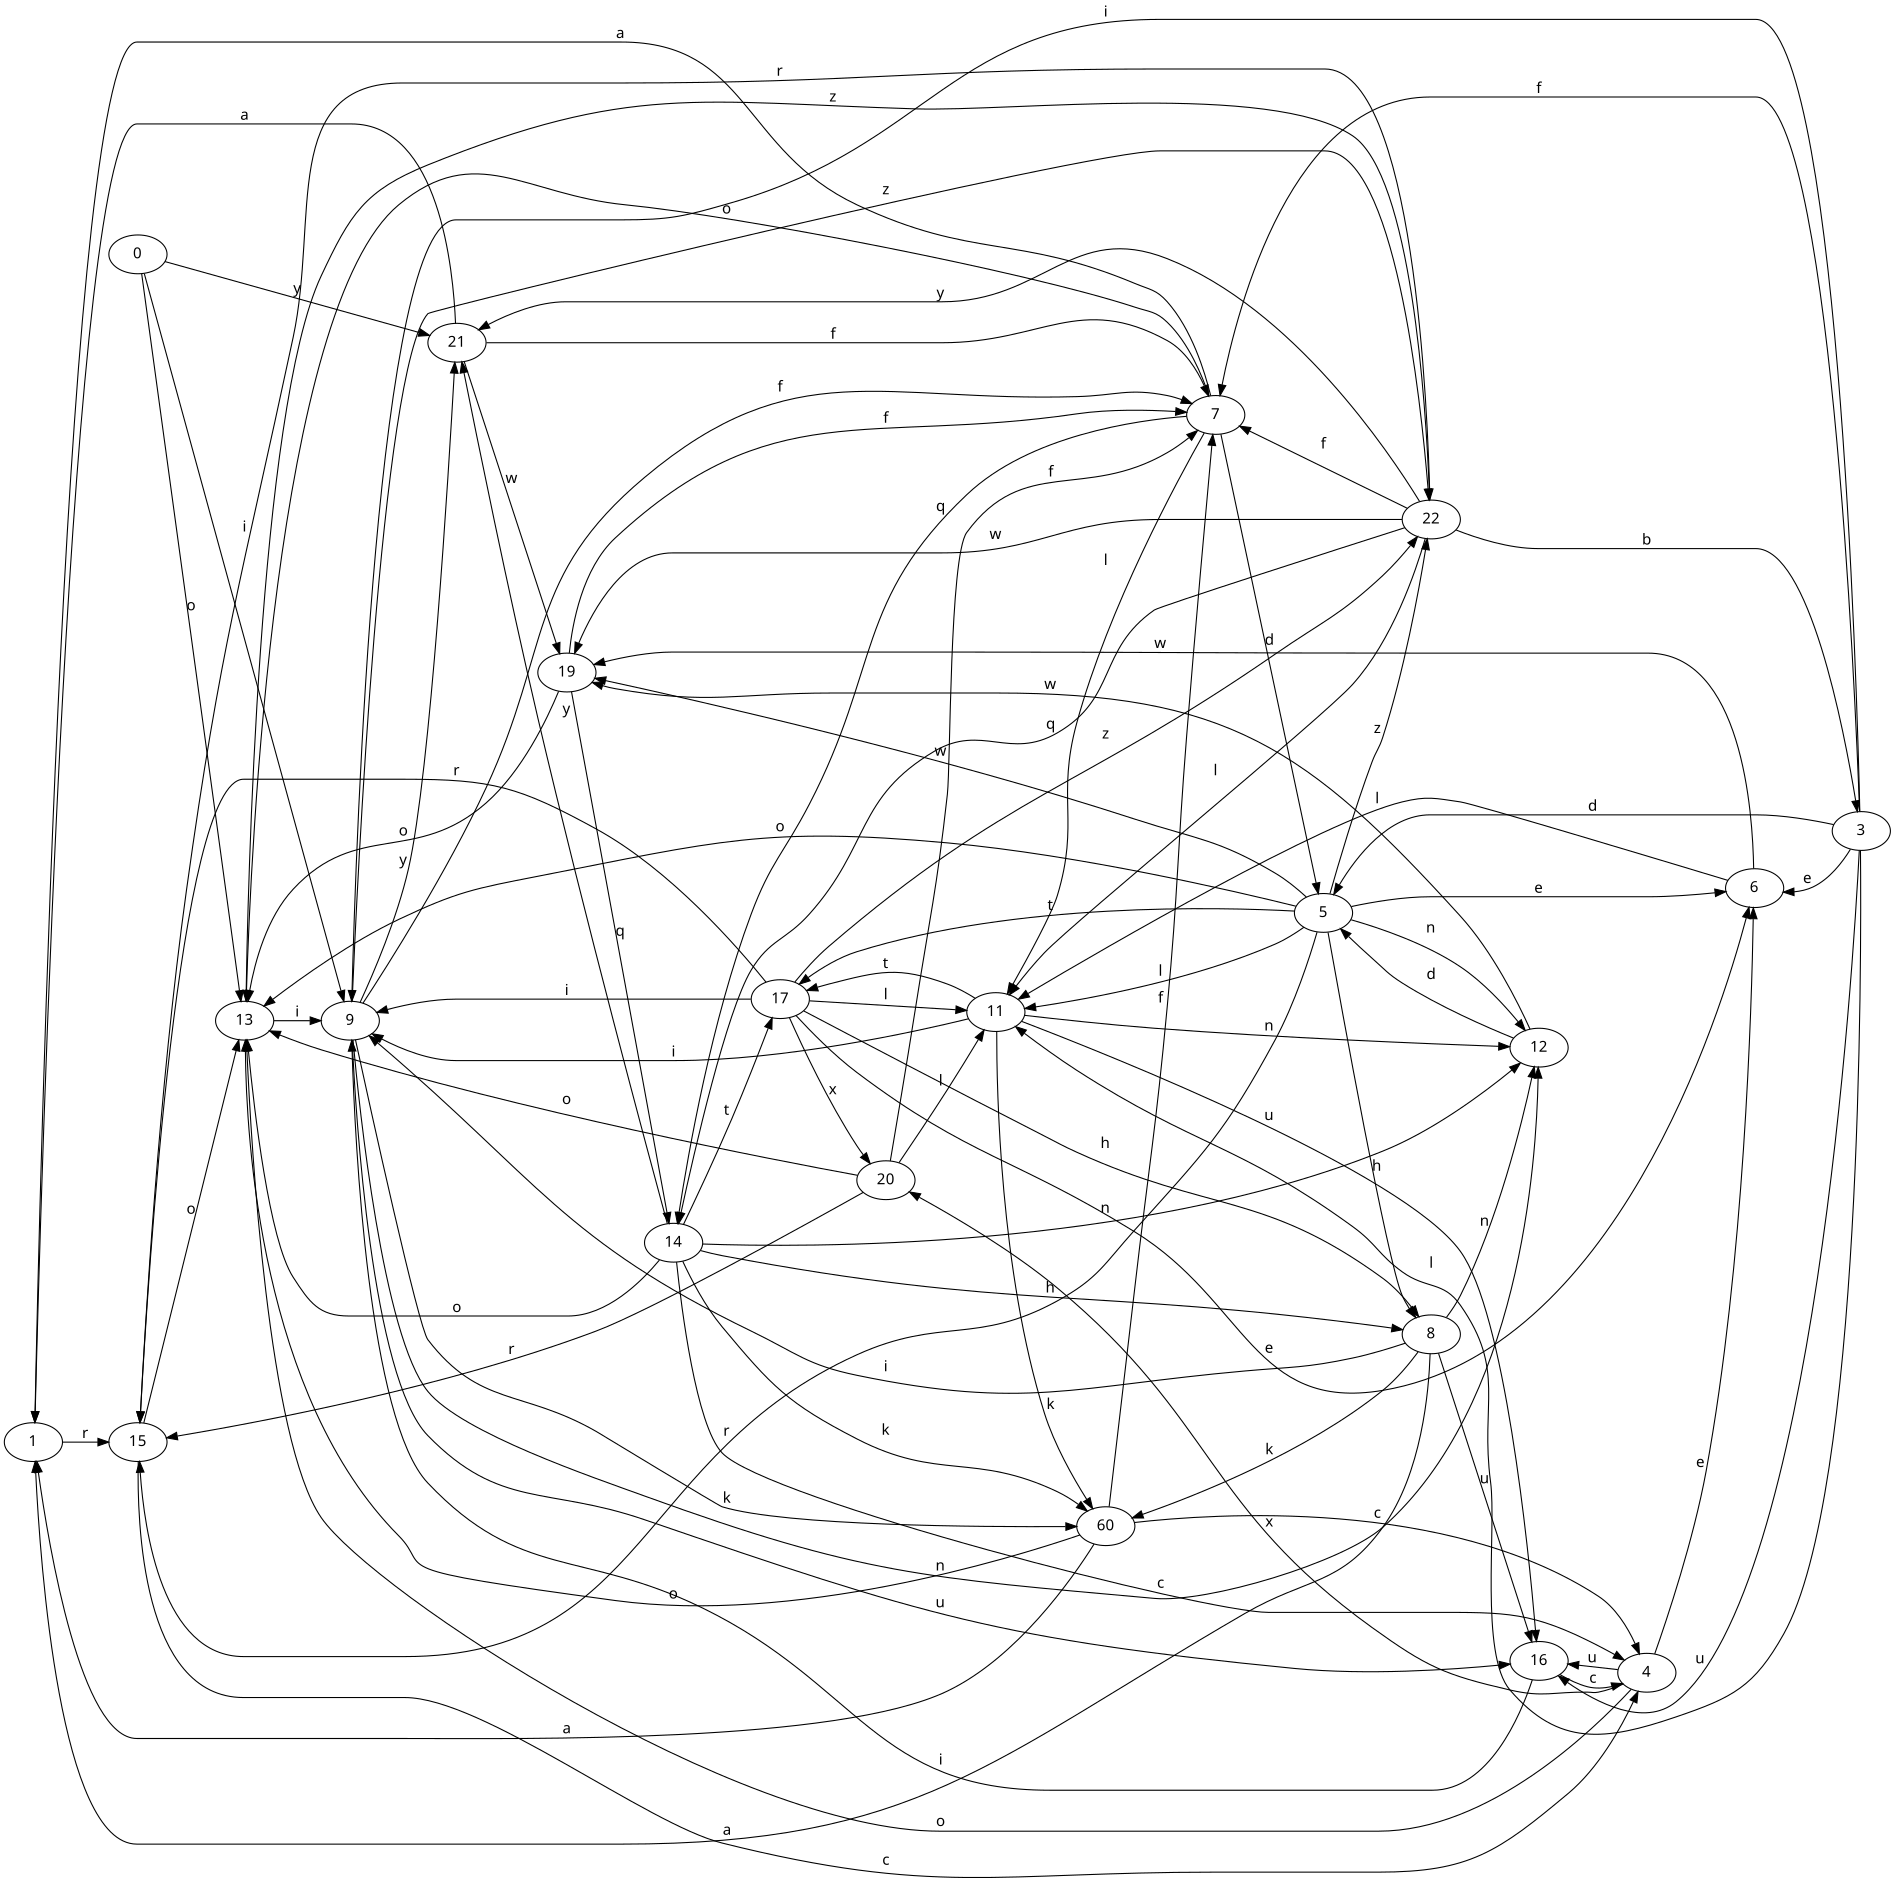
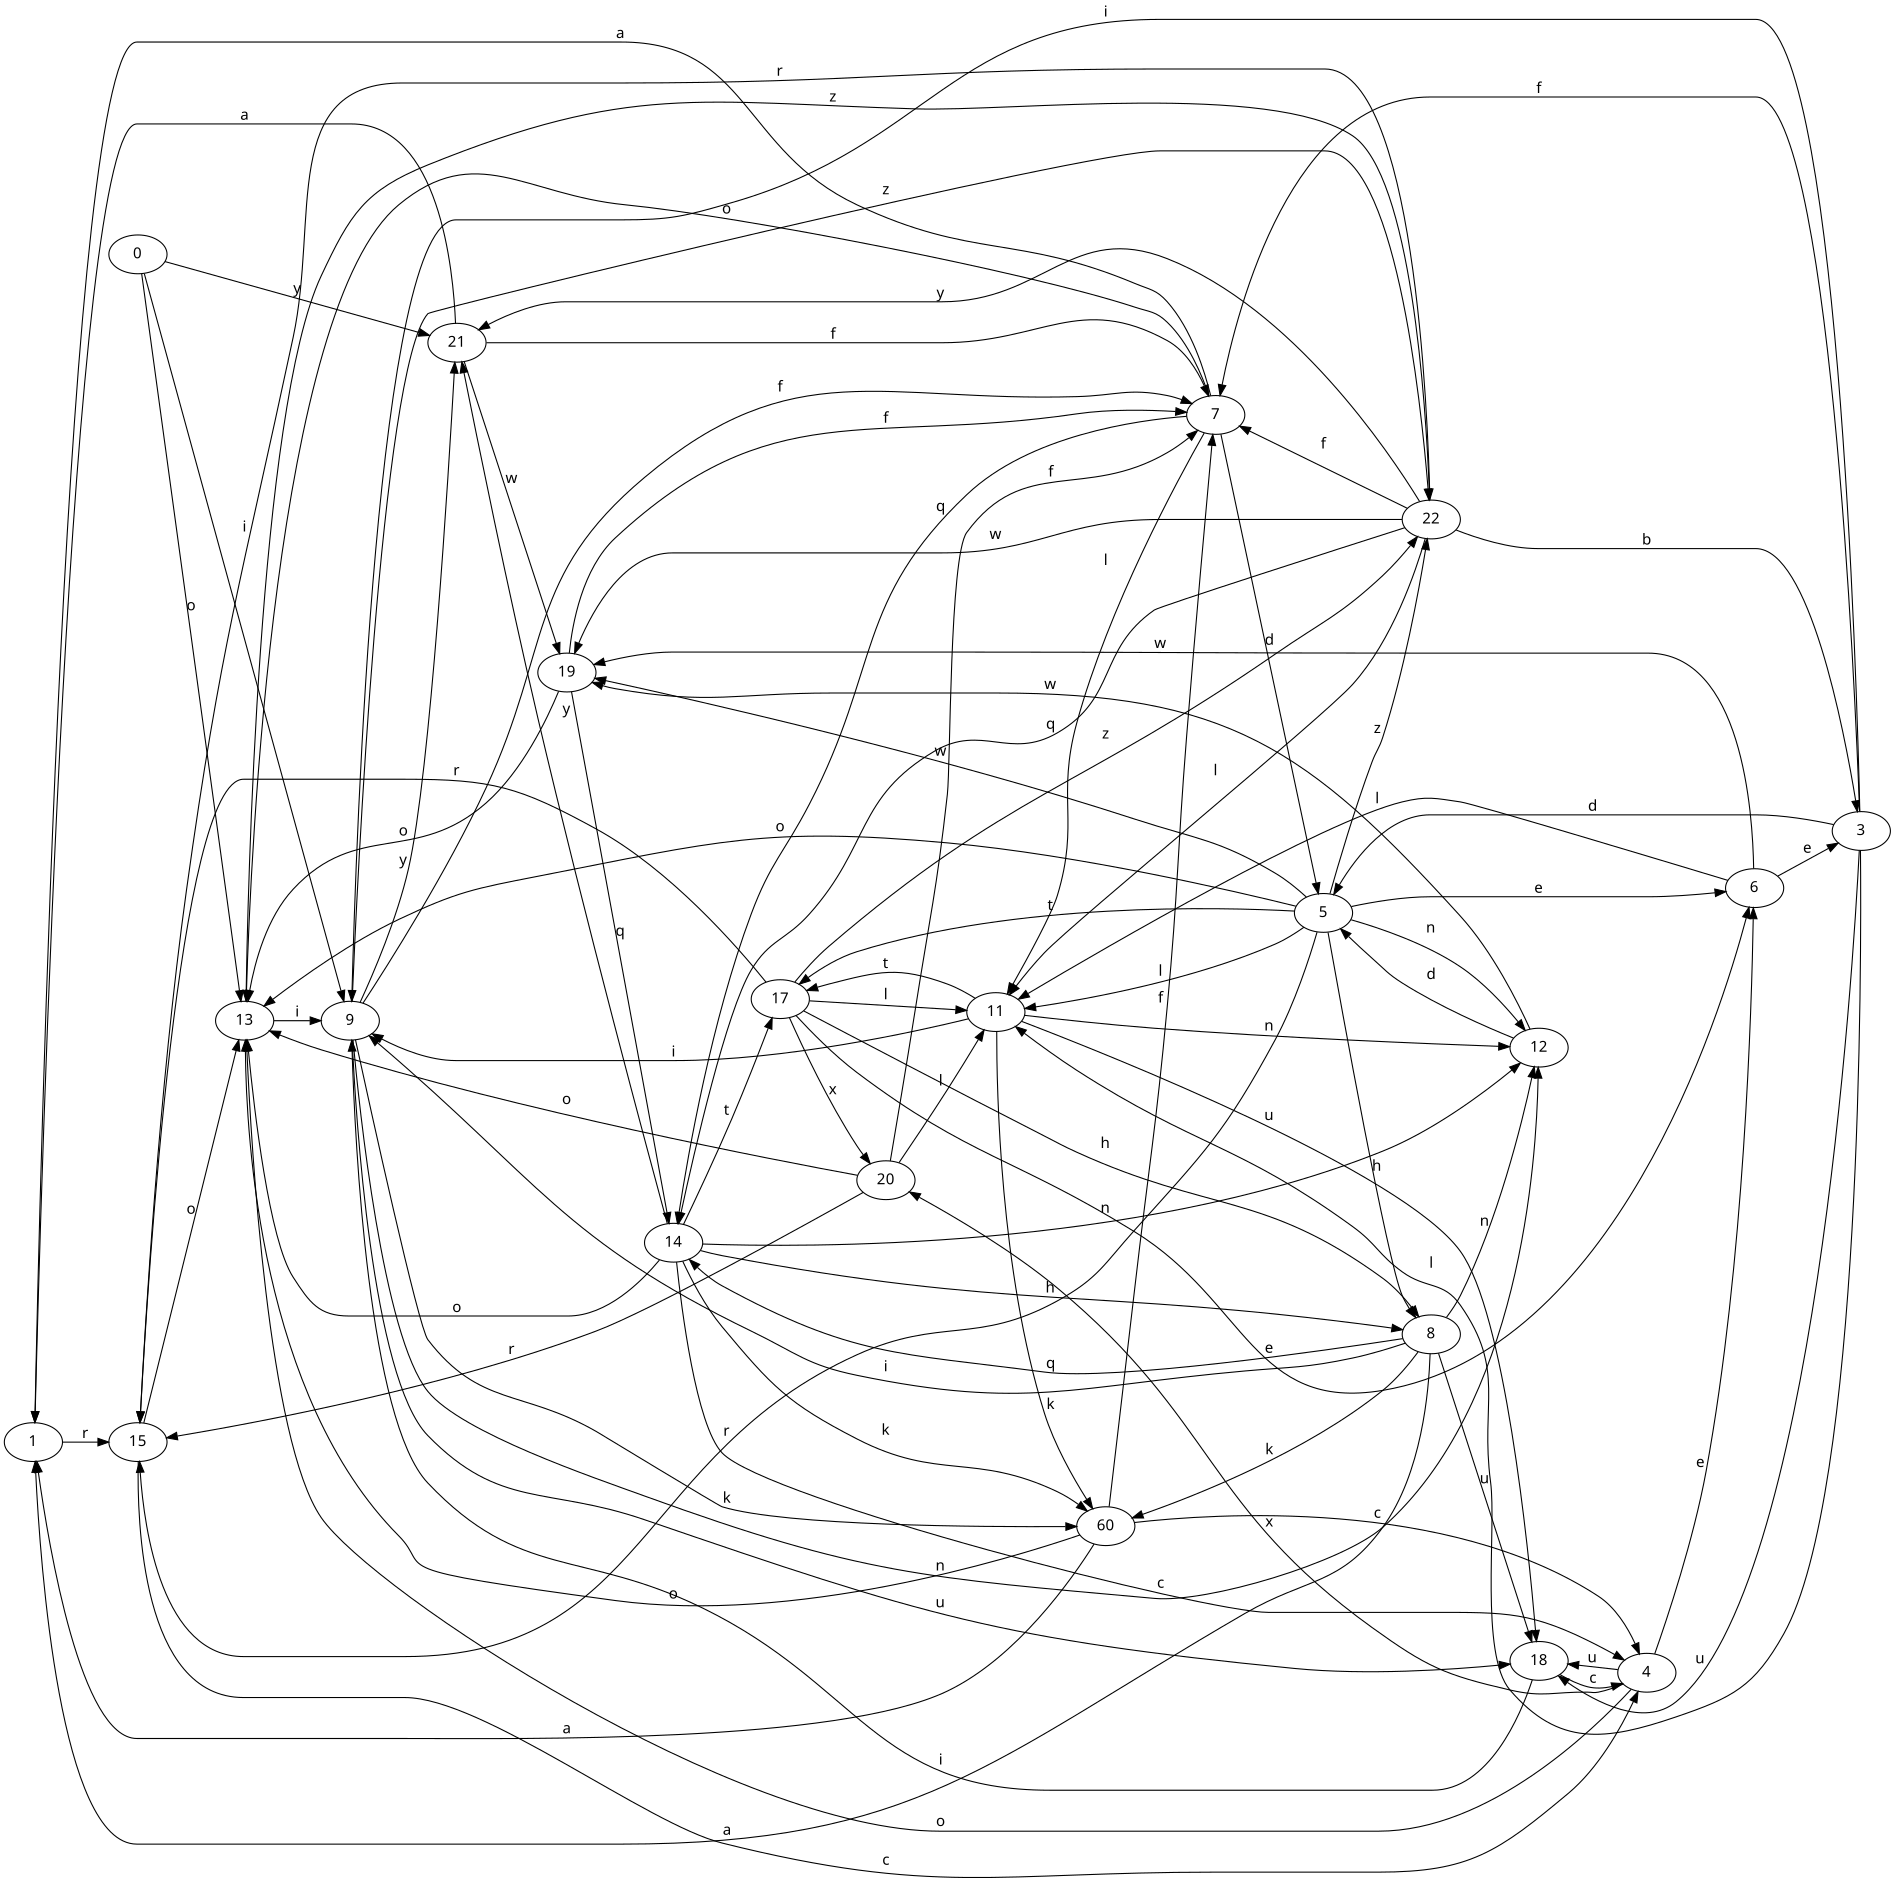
(1827, 878) -> (1803, 862)
(569, 999) -> none
none -> (1041, 1372)
(1539, 1661) -> (1539, 1661)
